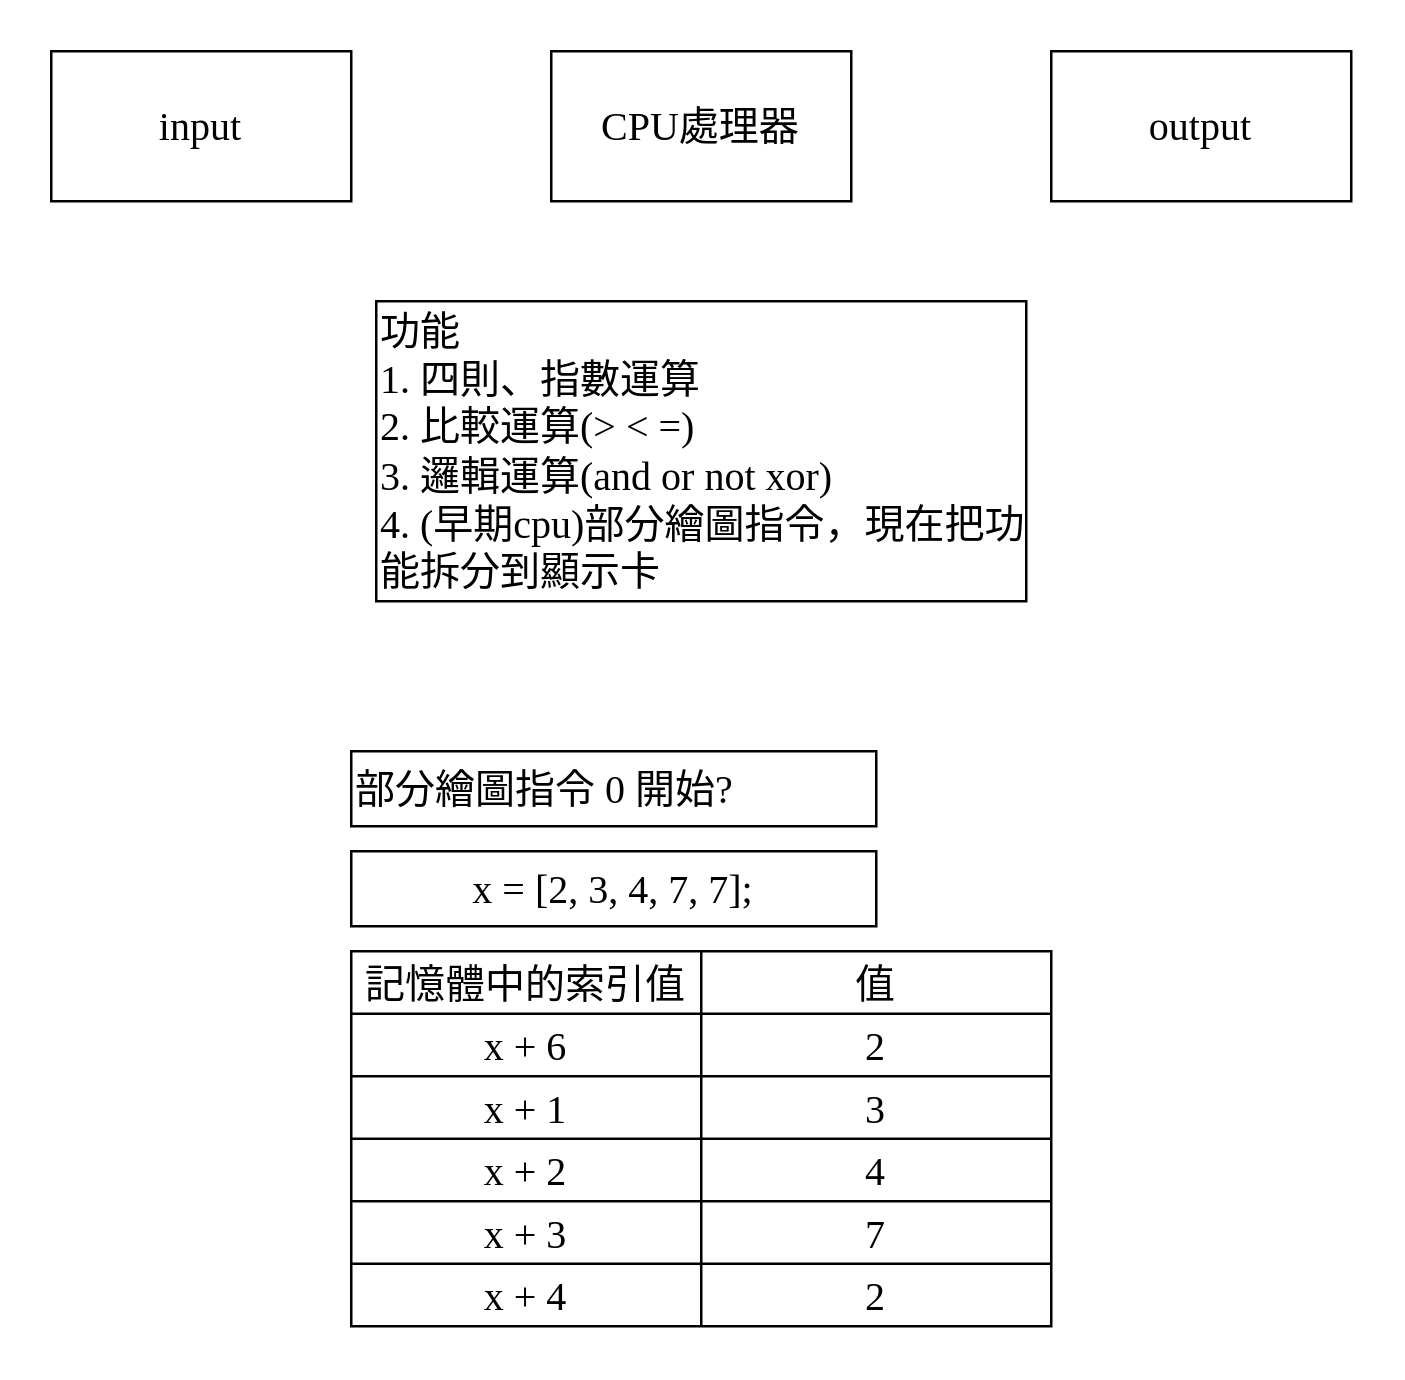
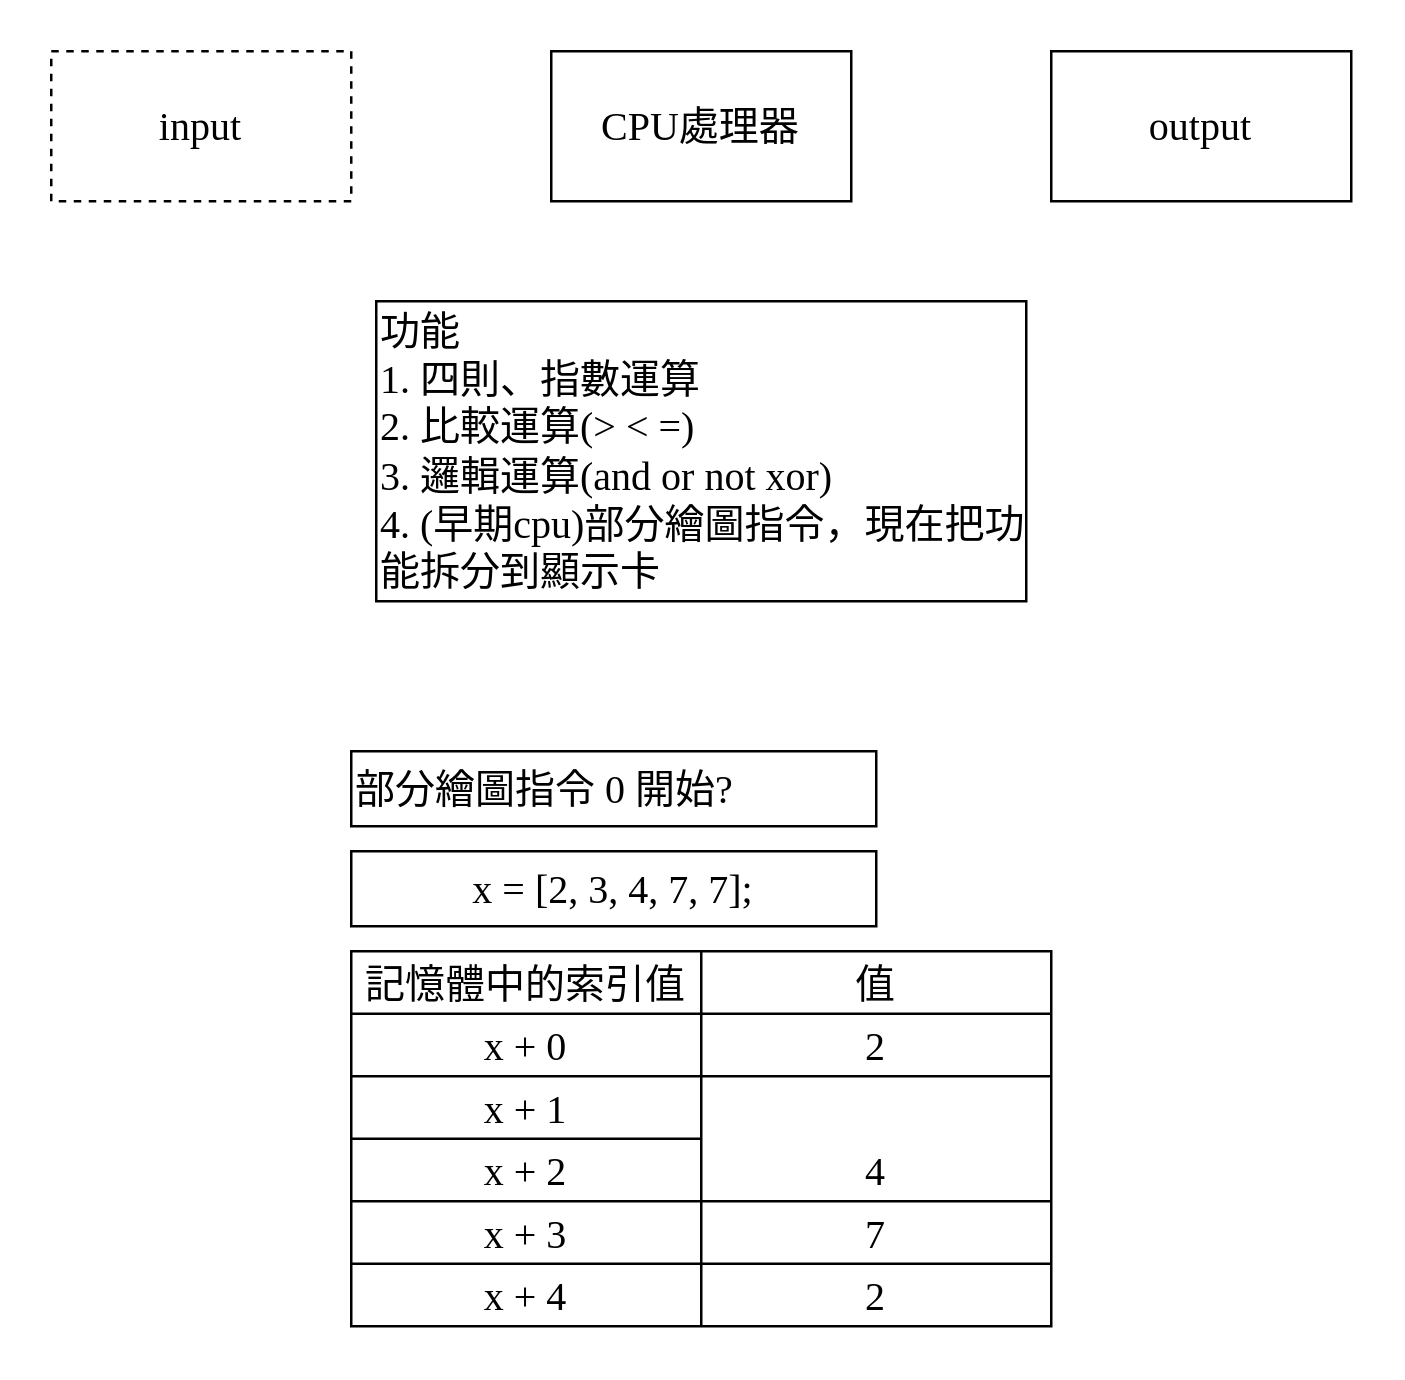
(201, 126) -> (201, 126)
(526, 1046) -> (526, 1046)
(876, 1108) -> none
